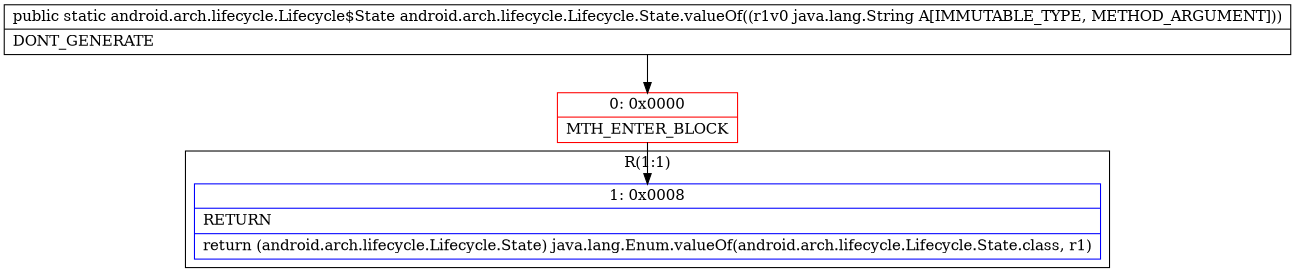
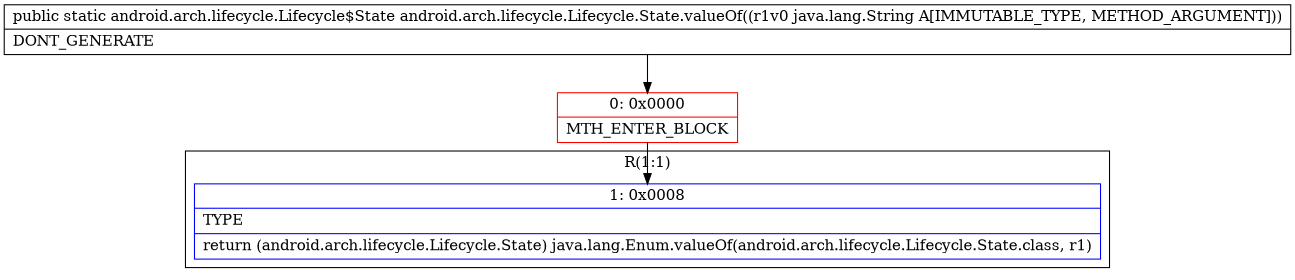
(237, 220) -> (224, 220)
